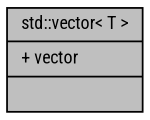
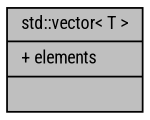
(50, 58) -> (59, 58)
